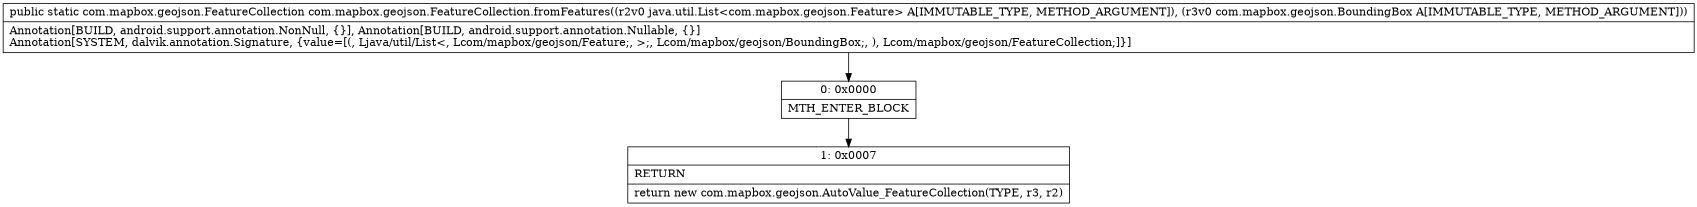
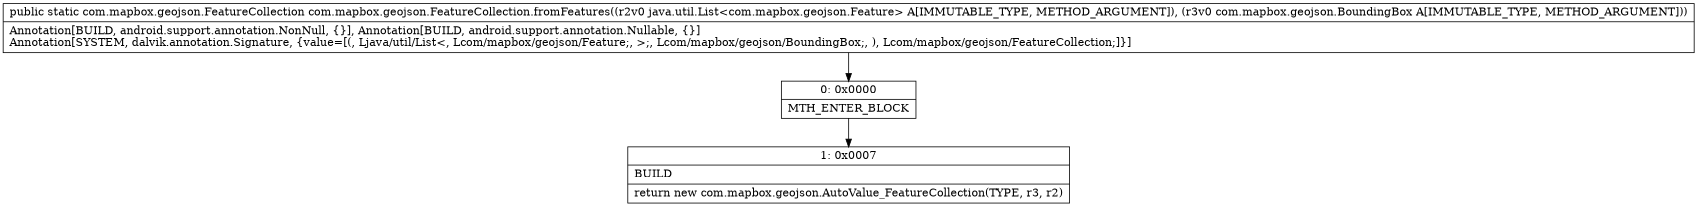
(660, 174) -> (654, 174)
